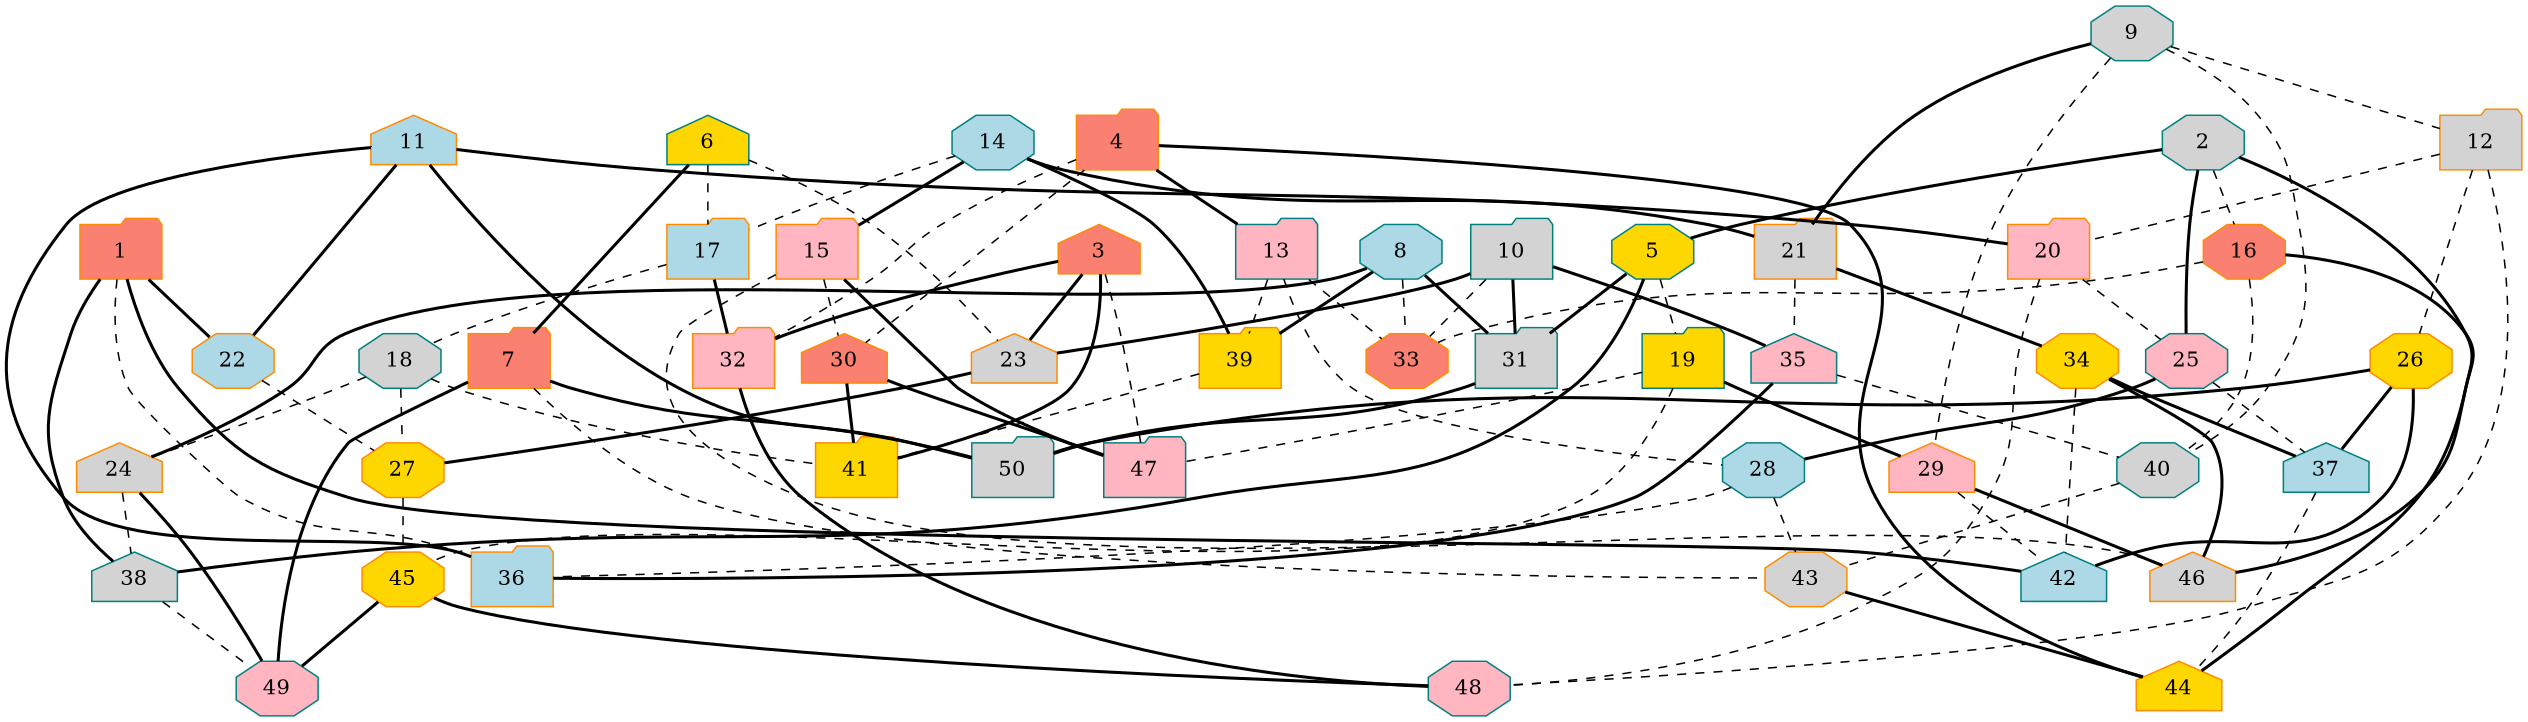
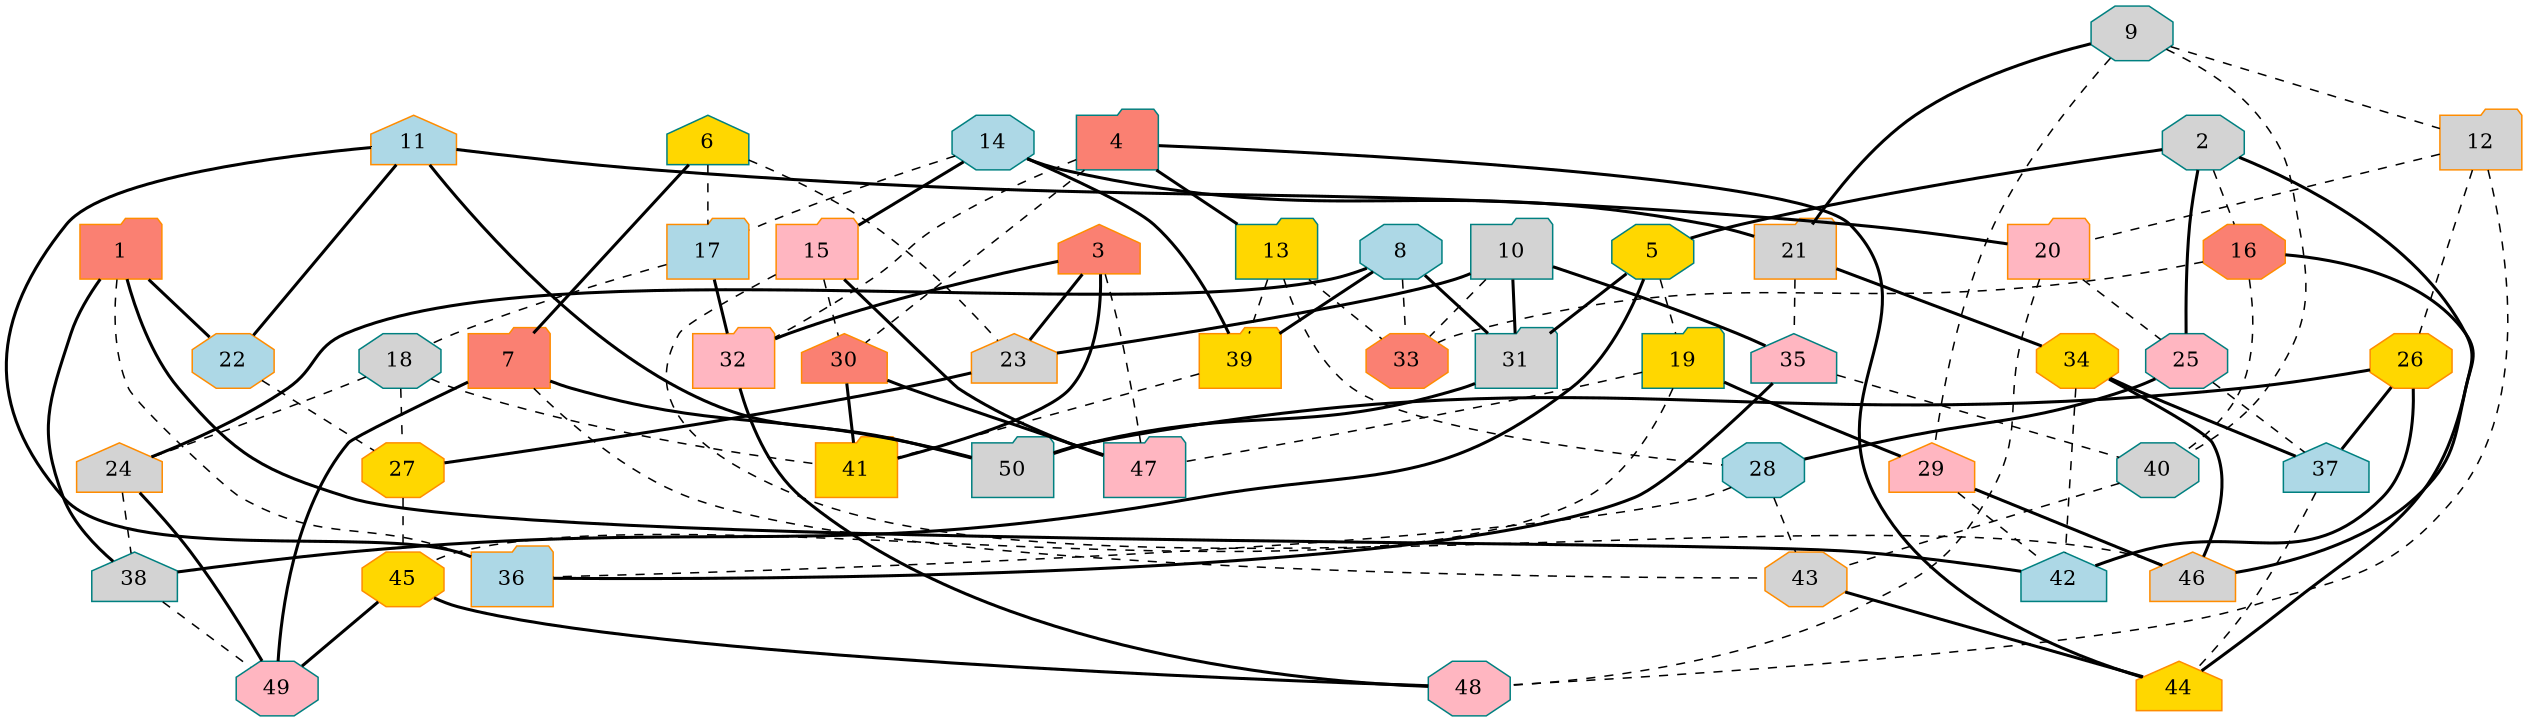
(1117, 143) -> (1117, 143)
(1277, 252) -> (1277, 252)
